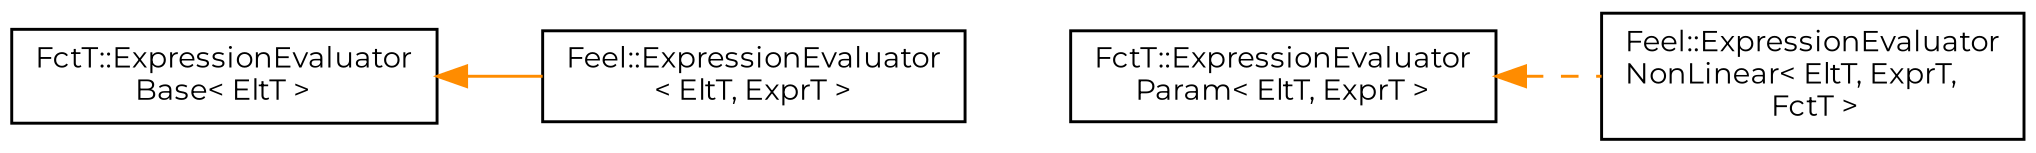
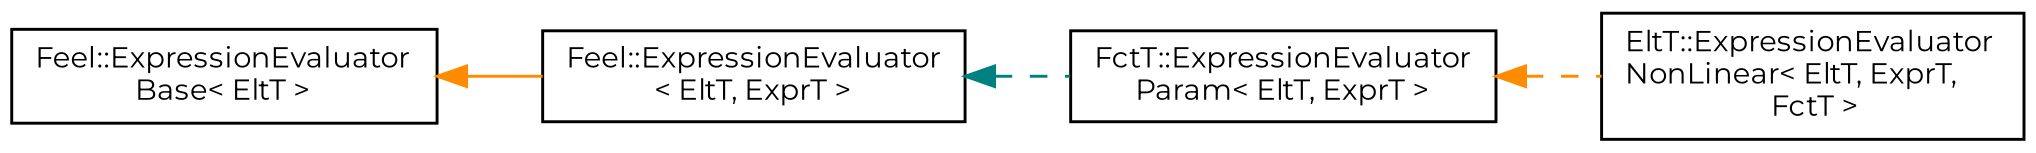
(224, 76) -> (224, 76)
none -> (1032, 76)
(1813, 76) -> (1813, 76)
